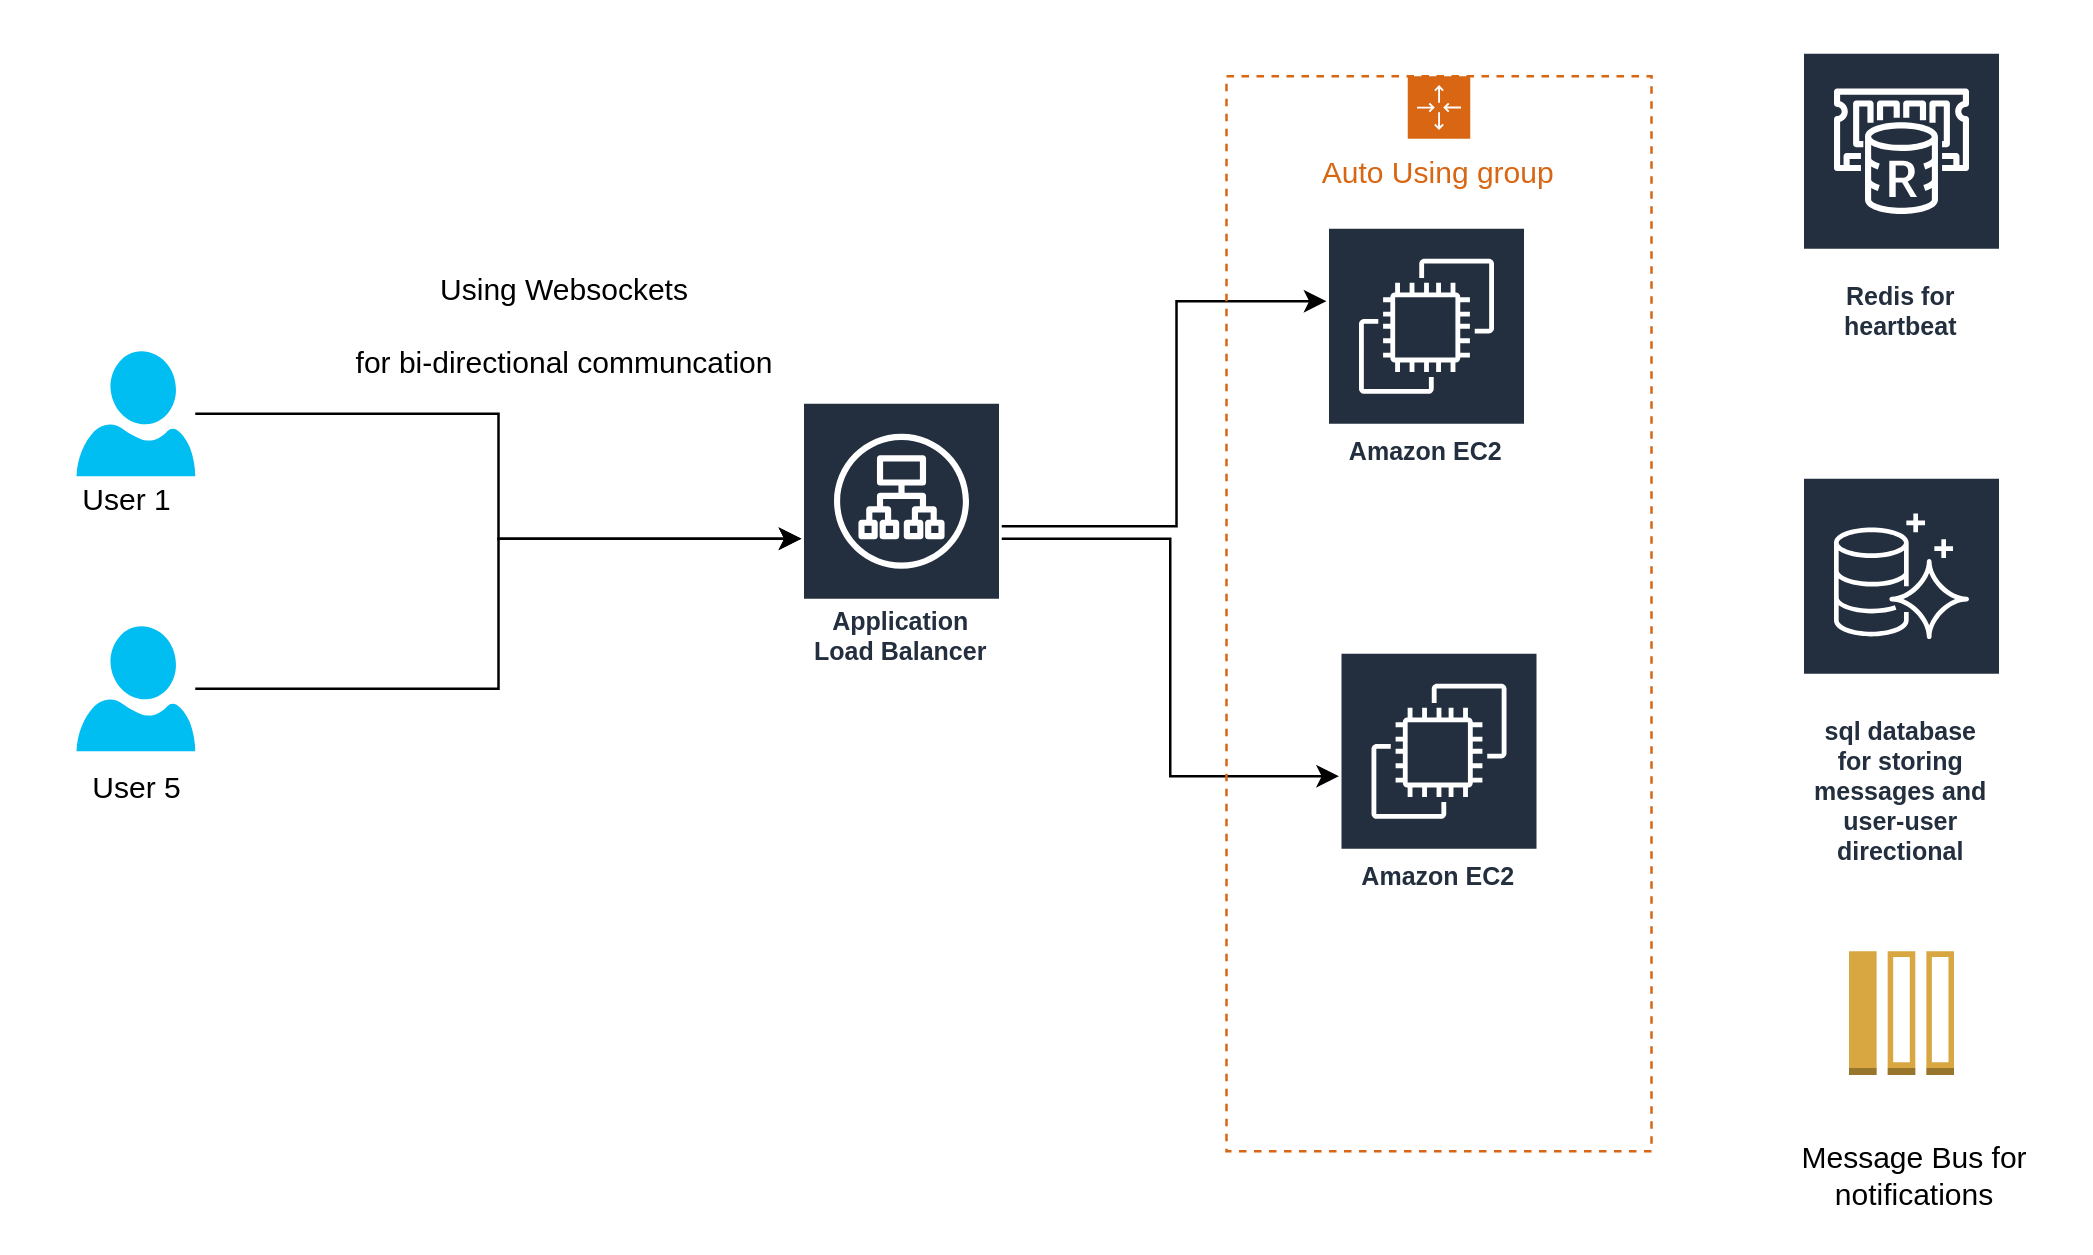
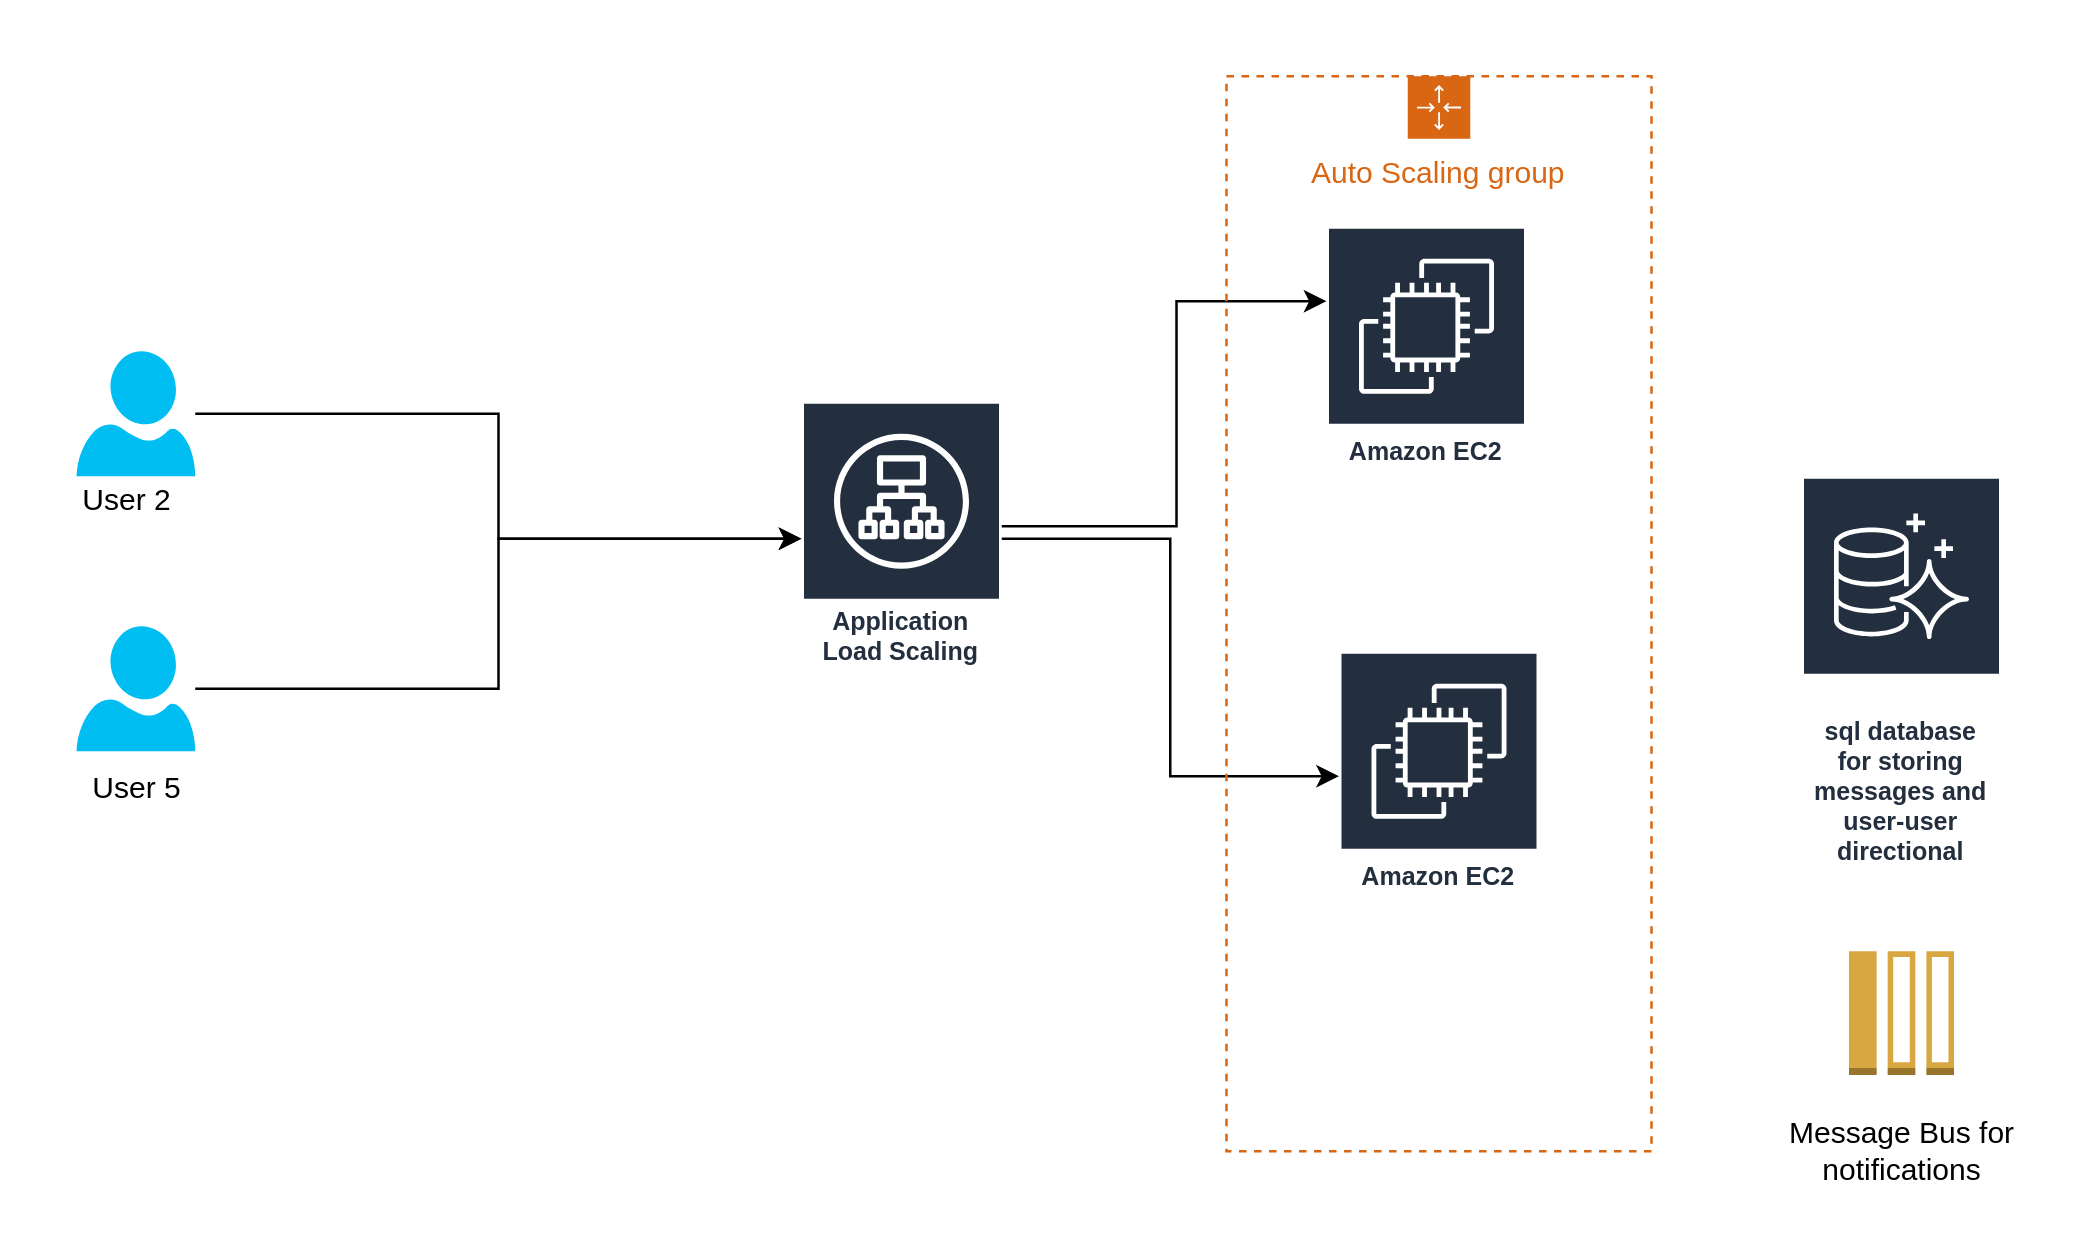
(1439, 174) -> (1439, 174)
(1901, 201) -> none
(564, 326) -> none
(128, 501) -> (128, 501)
(901, 636) -> (901, 636)
(1914, 1176) -> (1901, 1151)
